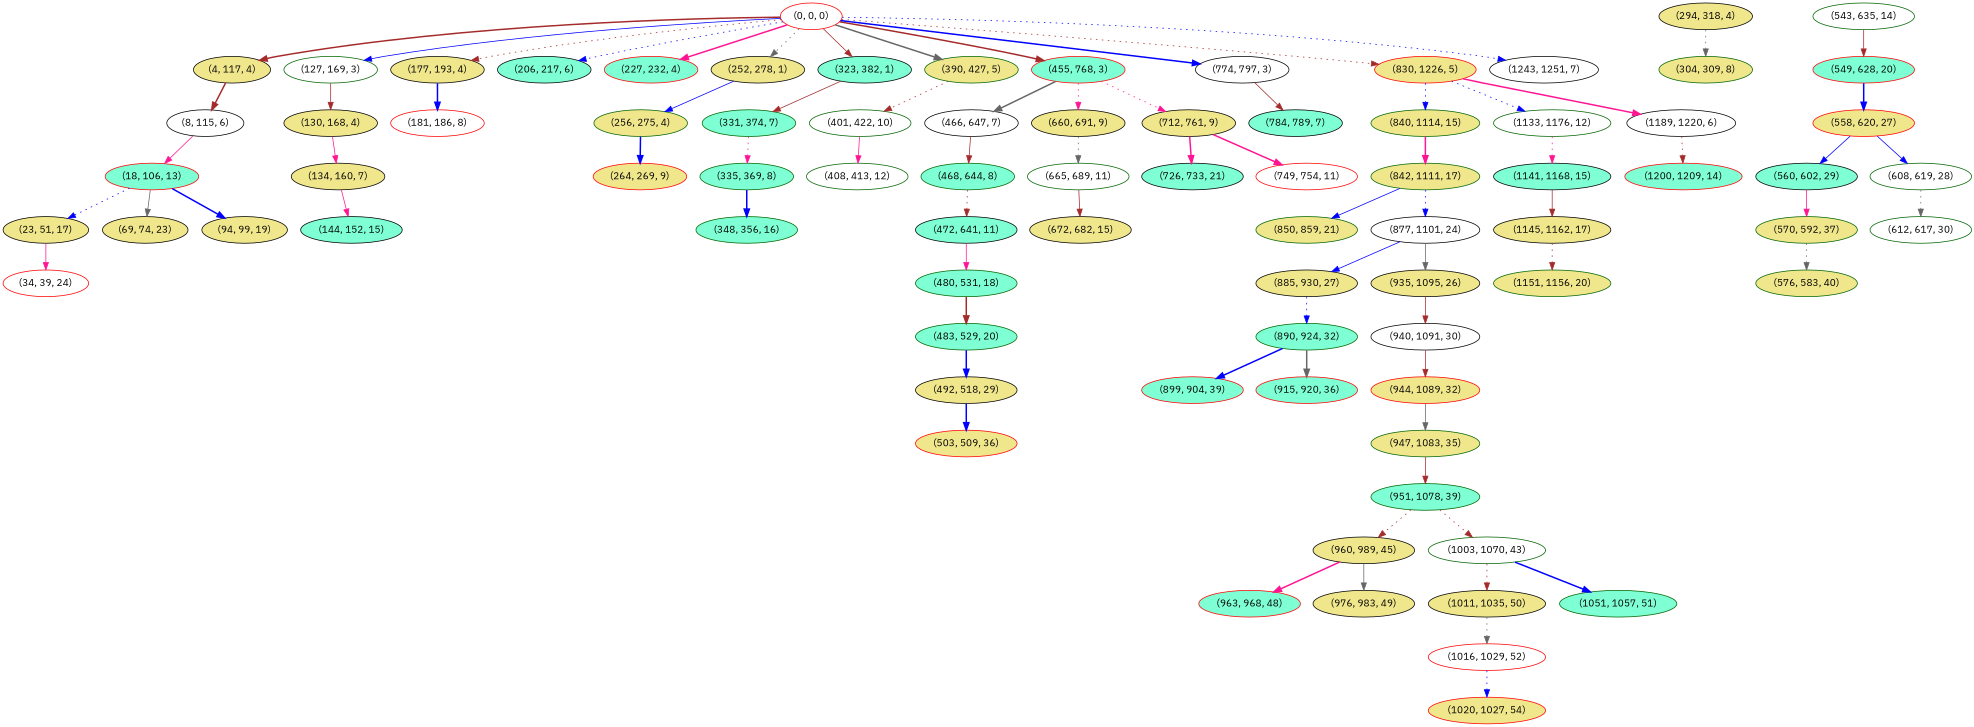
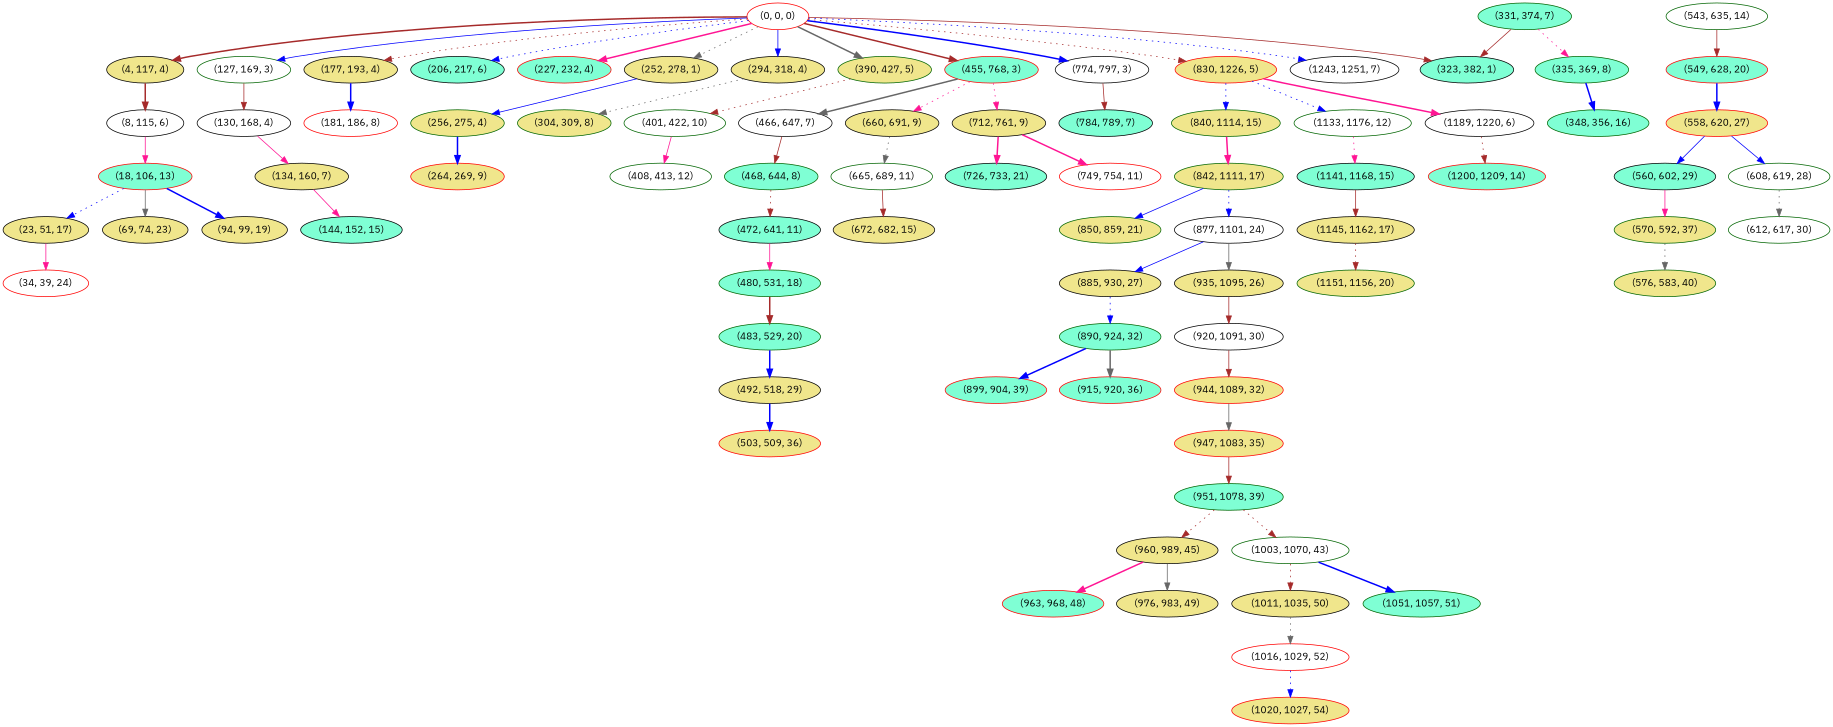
none -> (778, 39)
(810, 95) -> (1499, 41)
(331, 123) -> (244, 123)
(1425, 337) -> (1229, 337)
(1425, 444) -> (1229, 444)
